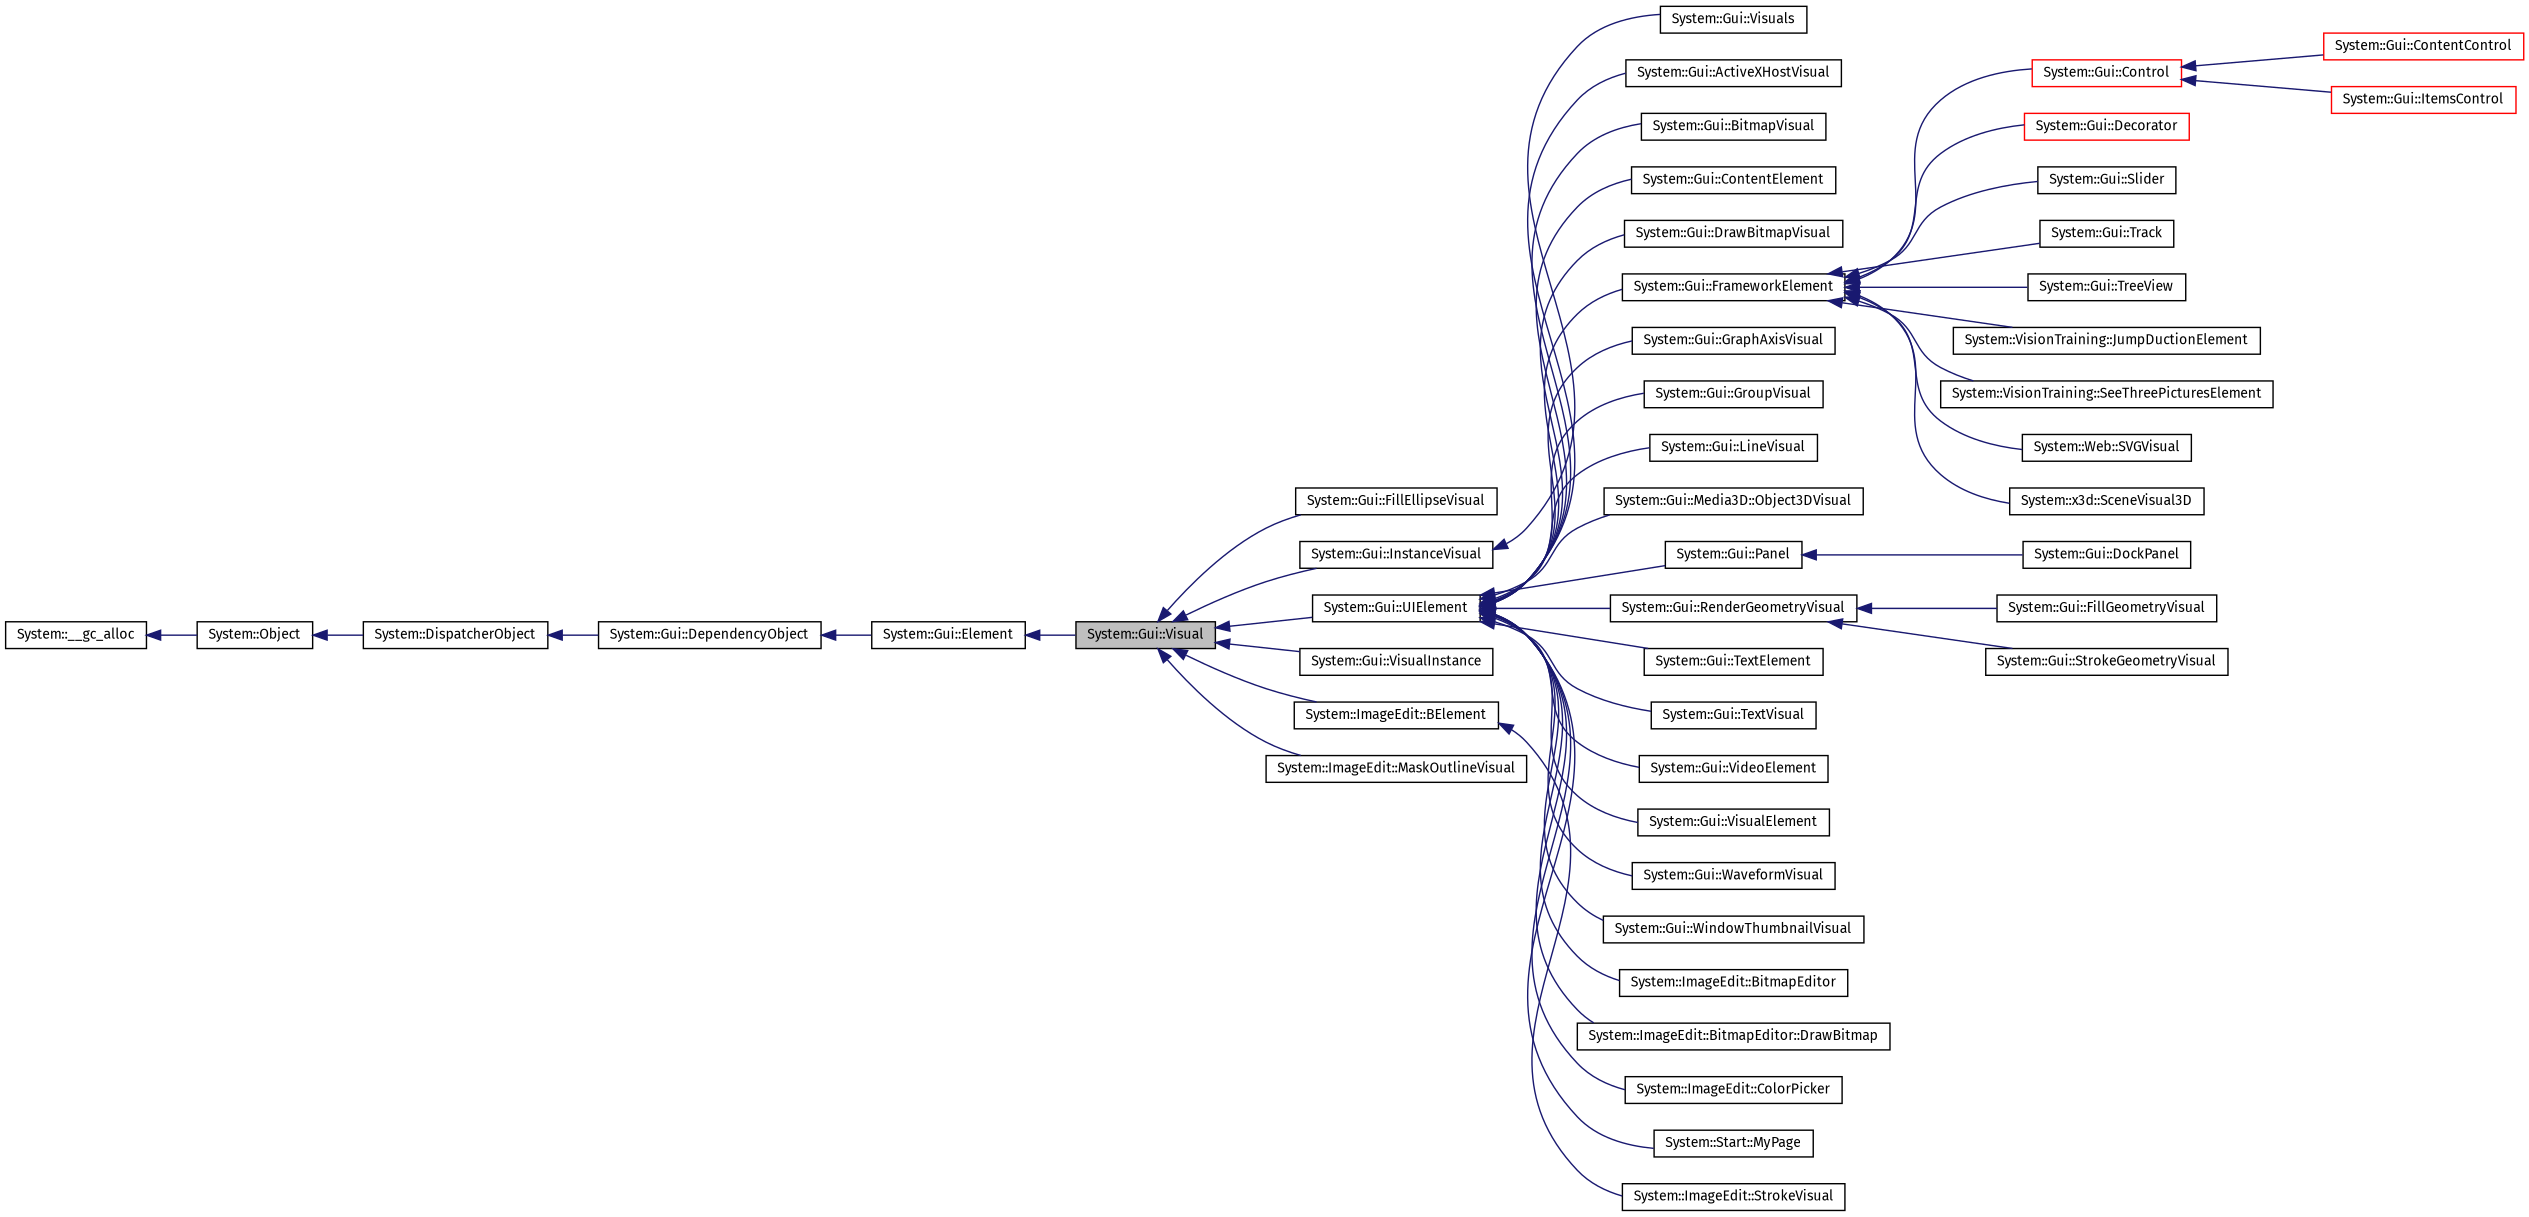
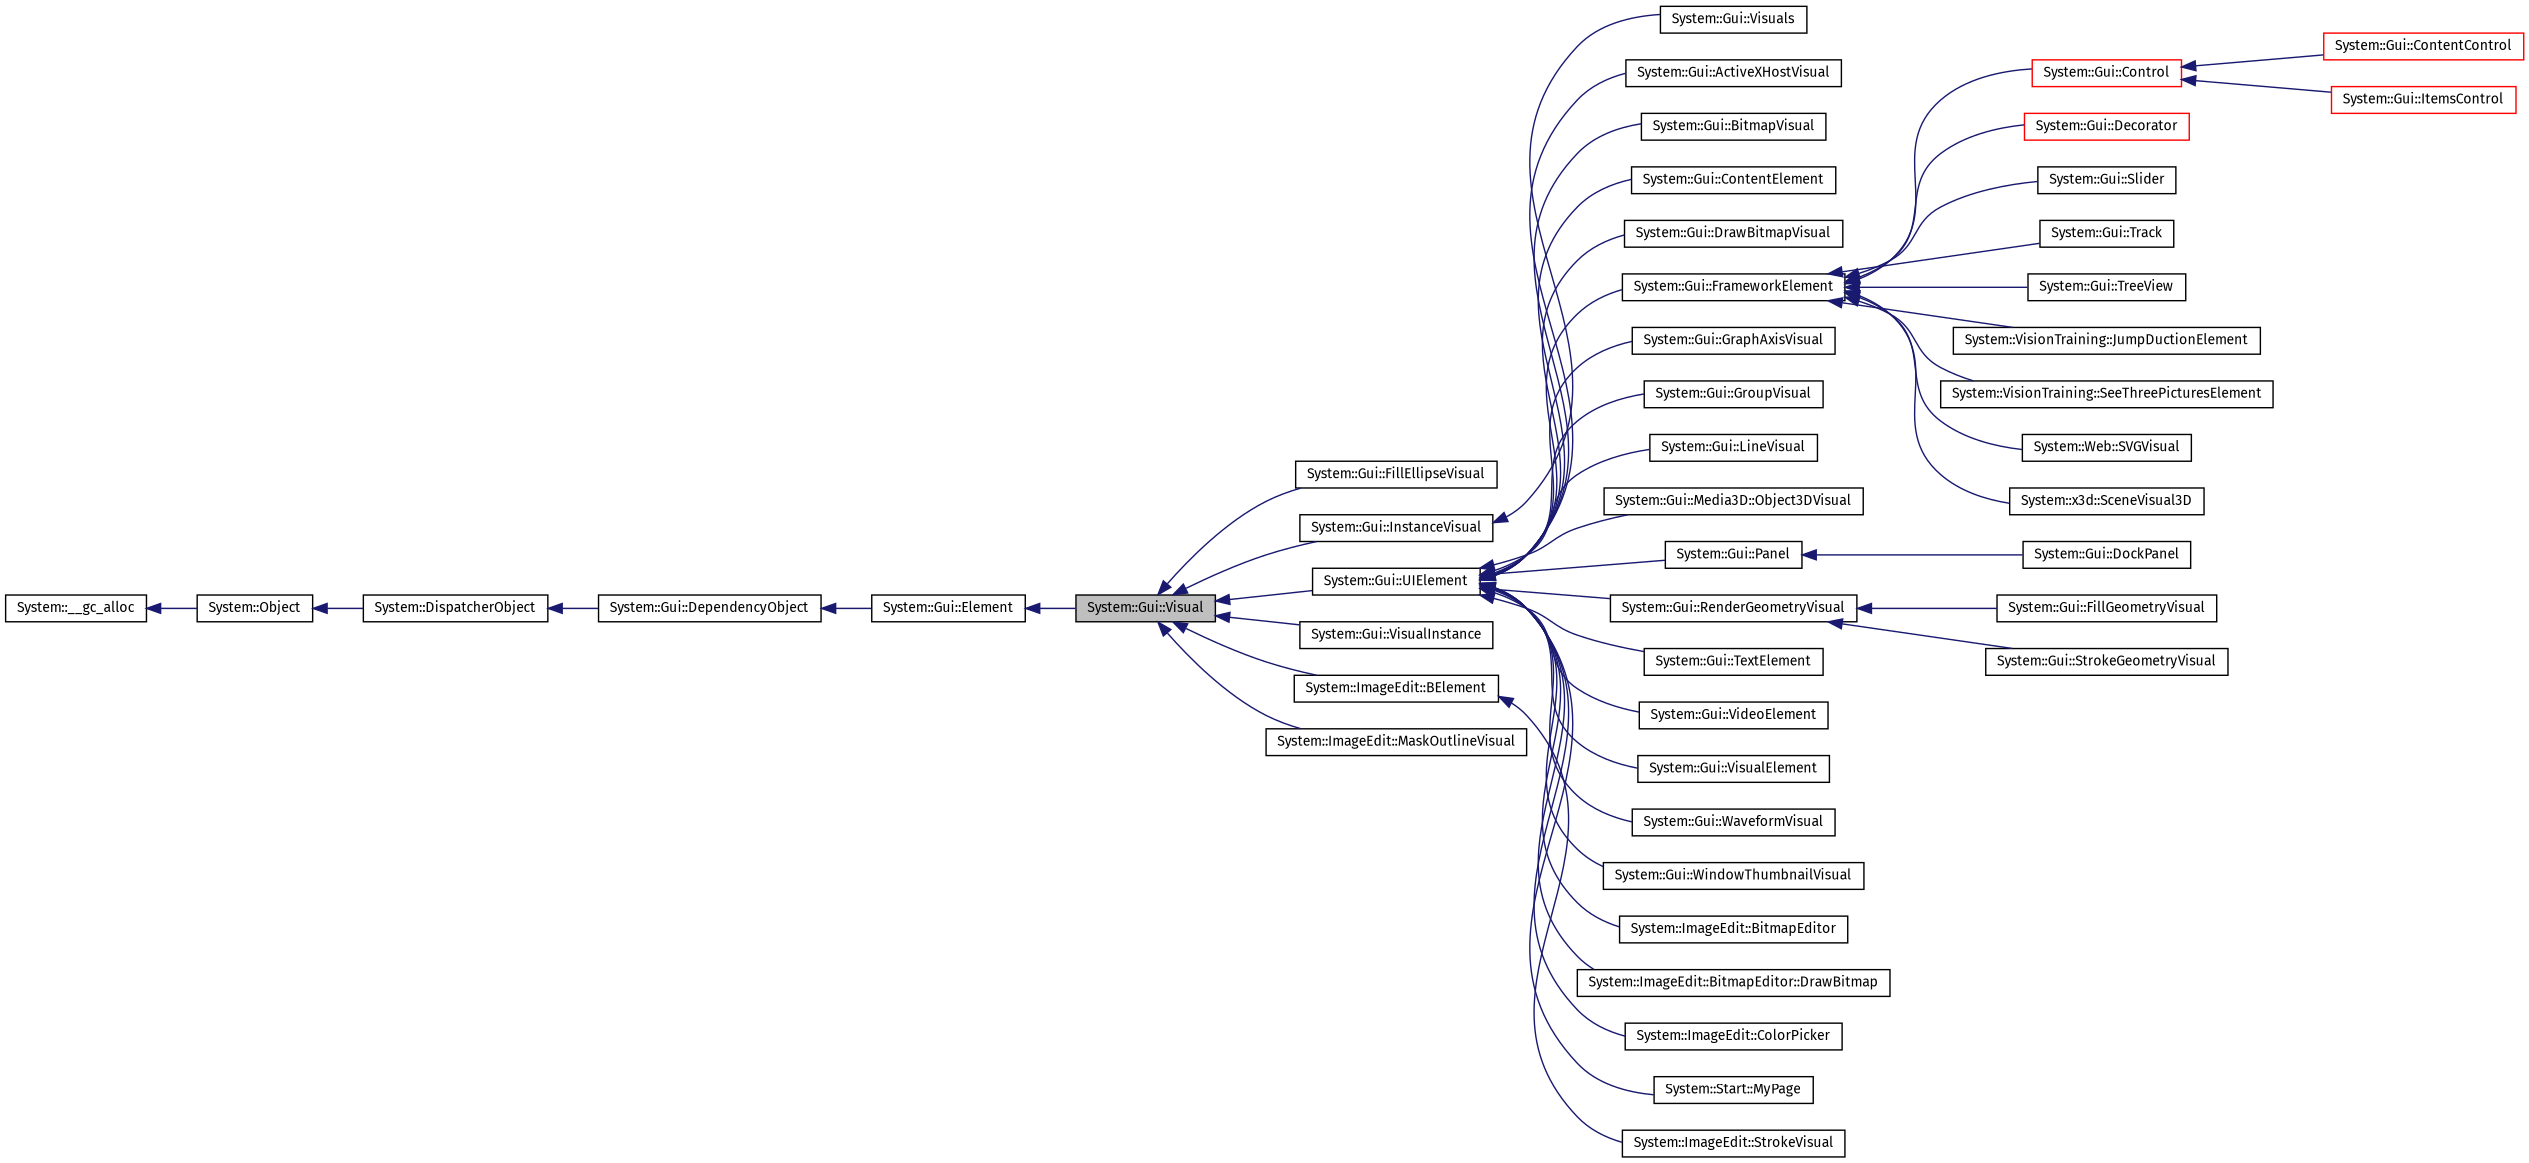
(1734, 715) -> none
